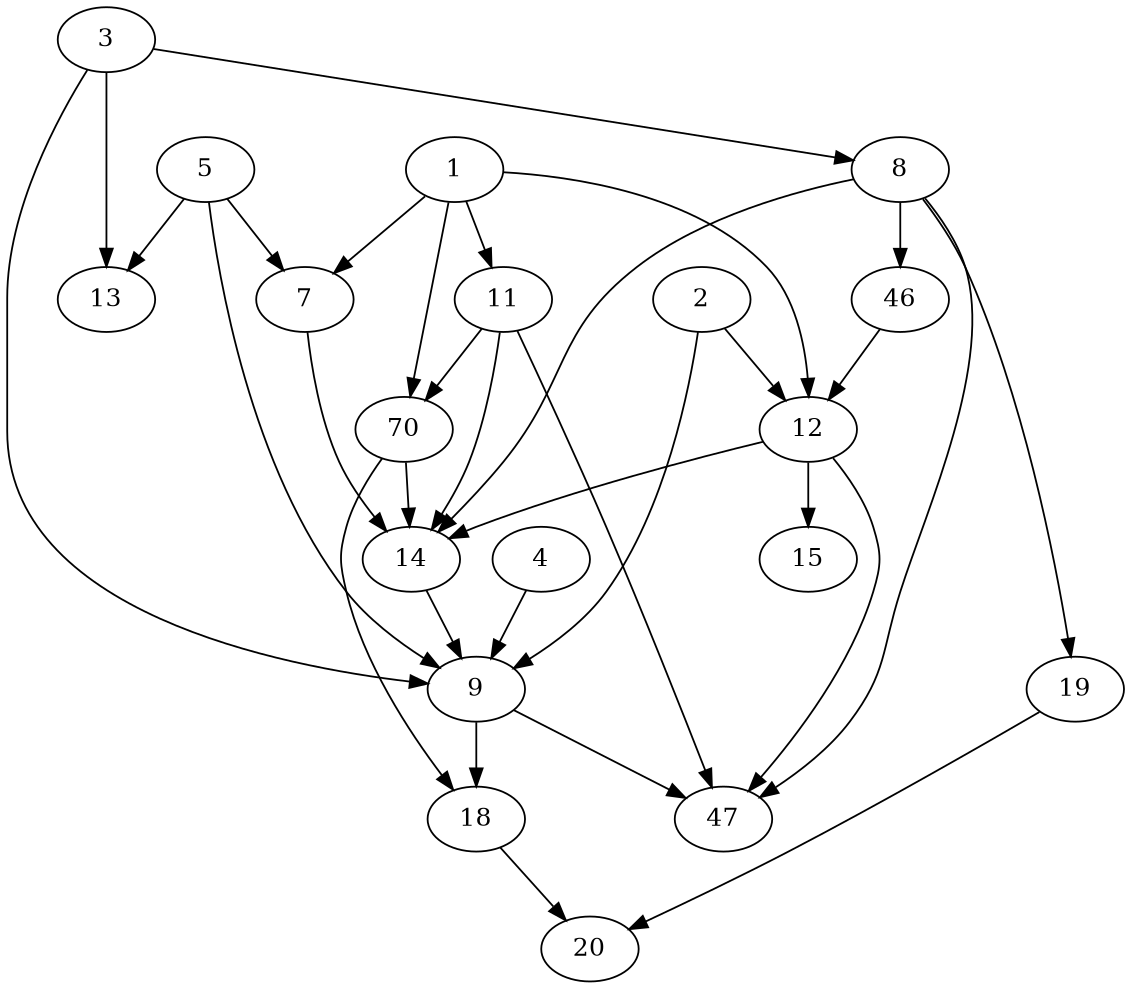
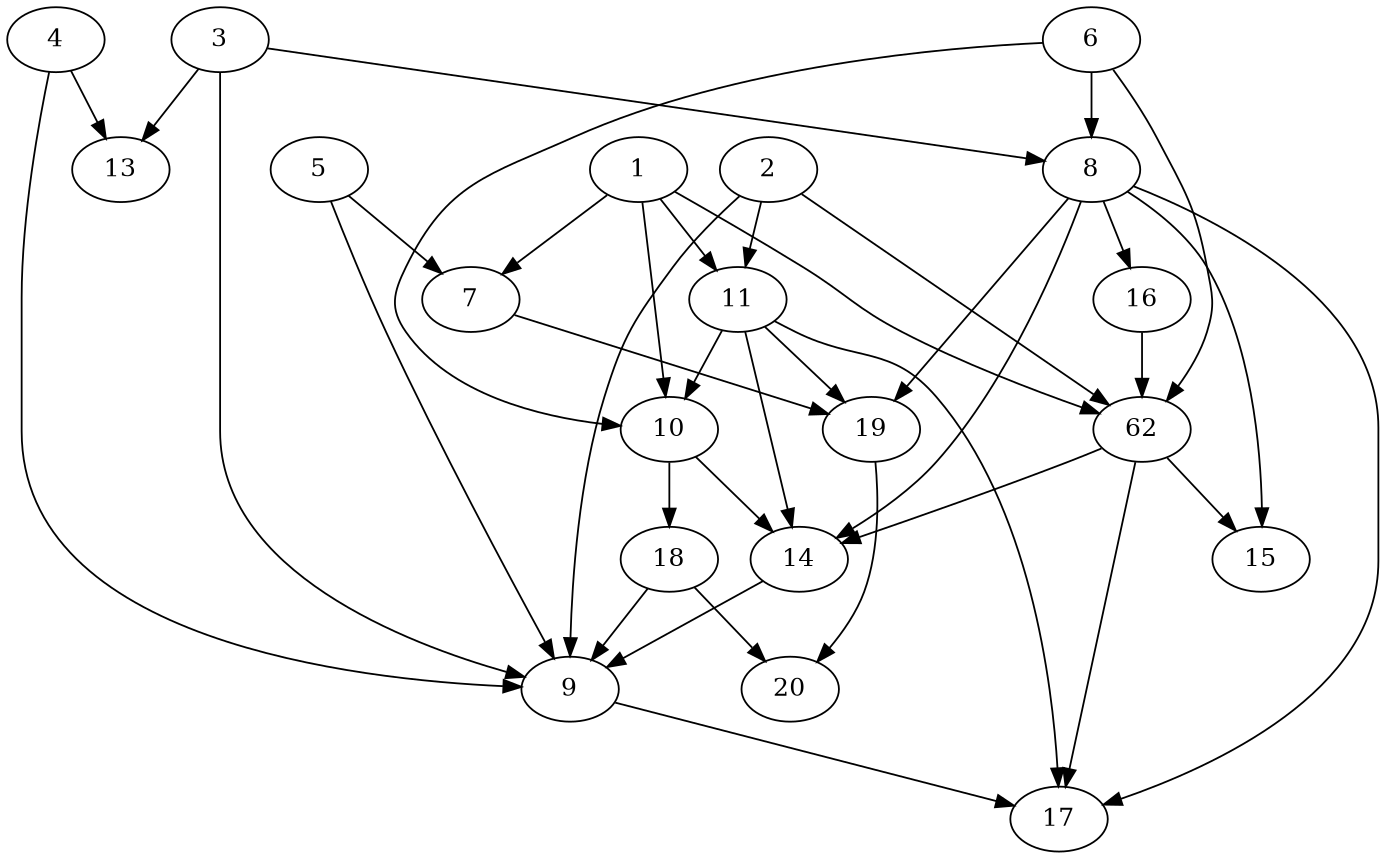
none -> (1092, 40)
none -> (755, 225)
(162, 227) -> (84, 97)
(900, 299) -> (1142, 299)
none -> (1235, 331)
none -> (798, 358)
(404, 429) -> (669, 429)
(808, 429) -> (1142, 429)
(327, 430) -> (648, 357)
(476, 745) -> (625, 617)
(723, 819) -> (1059, 819)
